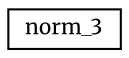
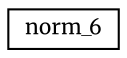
(65, 29) -> (64, 29)
